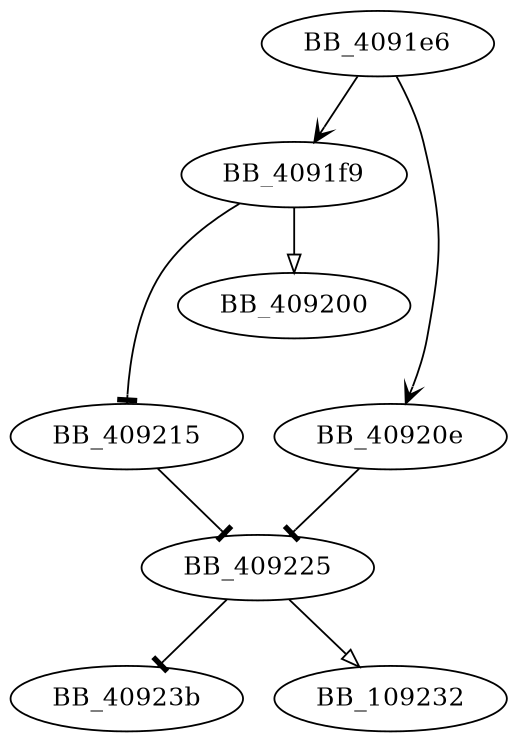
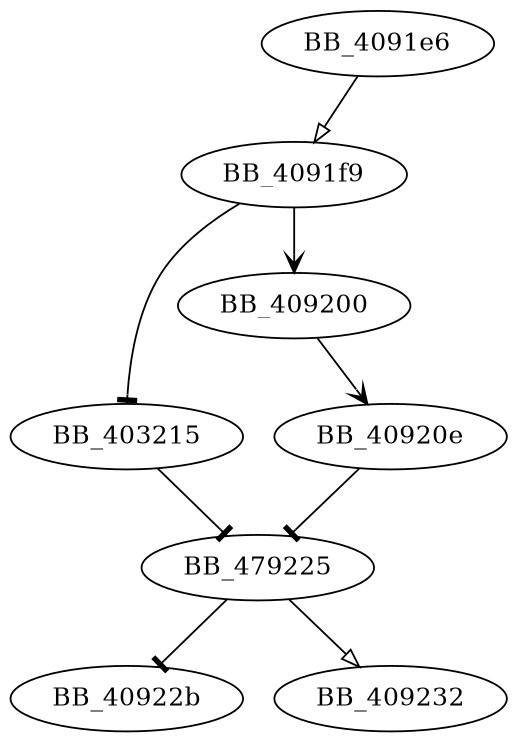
(341, 102) -> (341, 102)
(438, 229) -> (337, 364)
(294, 231) -> (294, 231)
(127, 437) -> (127, 437)
(258, 568) -> (258, 568)
(127, 699) -> (127, 699)
(391, 699) -> (391, 699)
